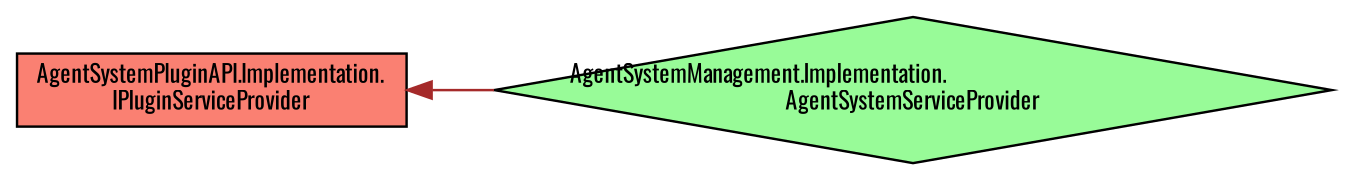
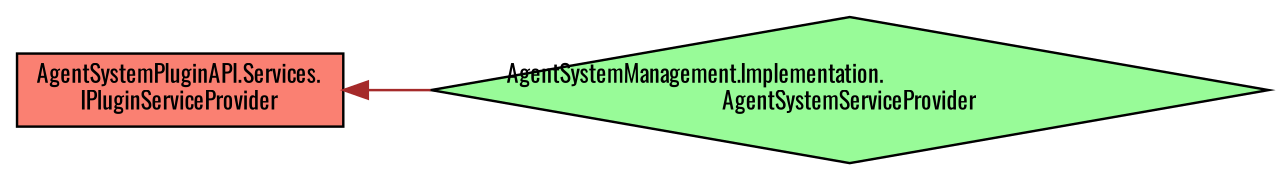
(212, 90) -> (180, 90)
